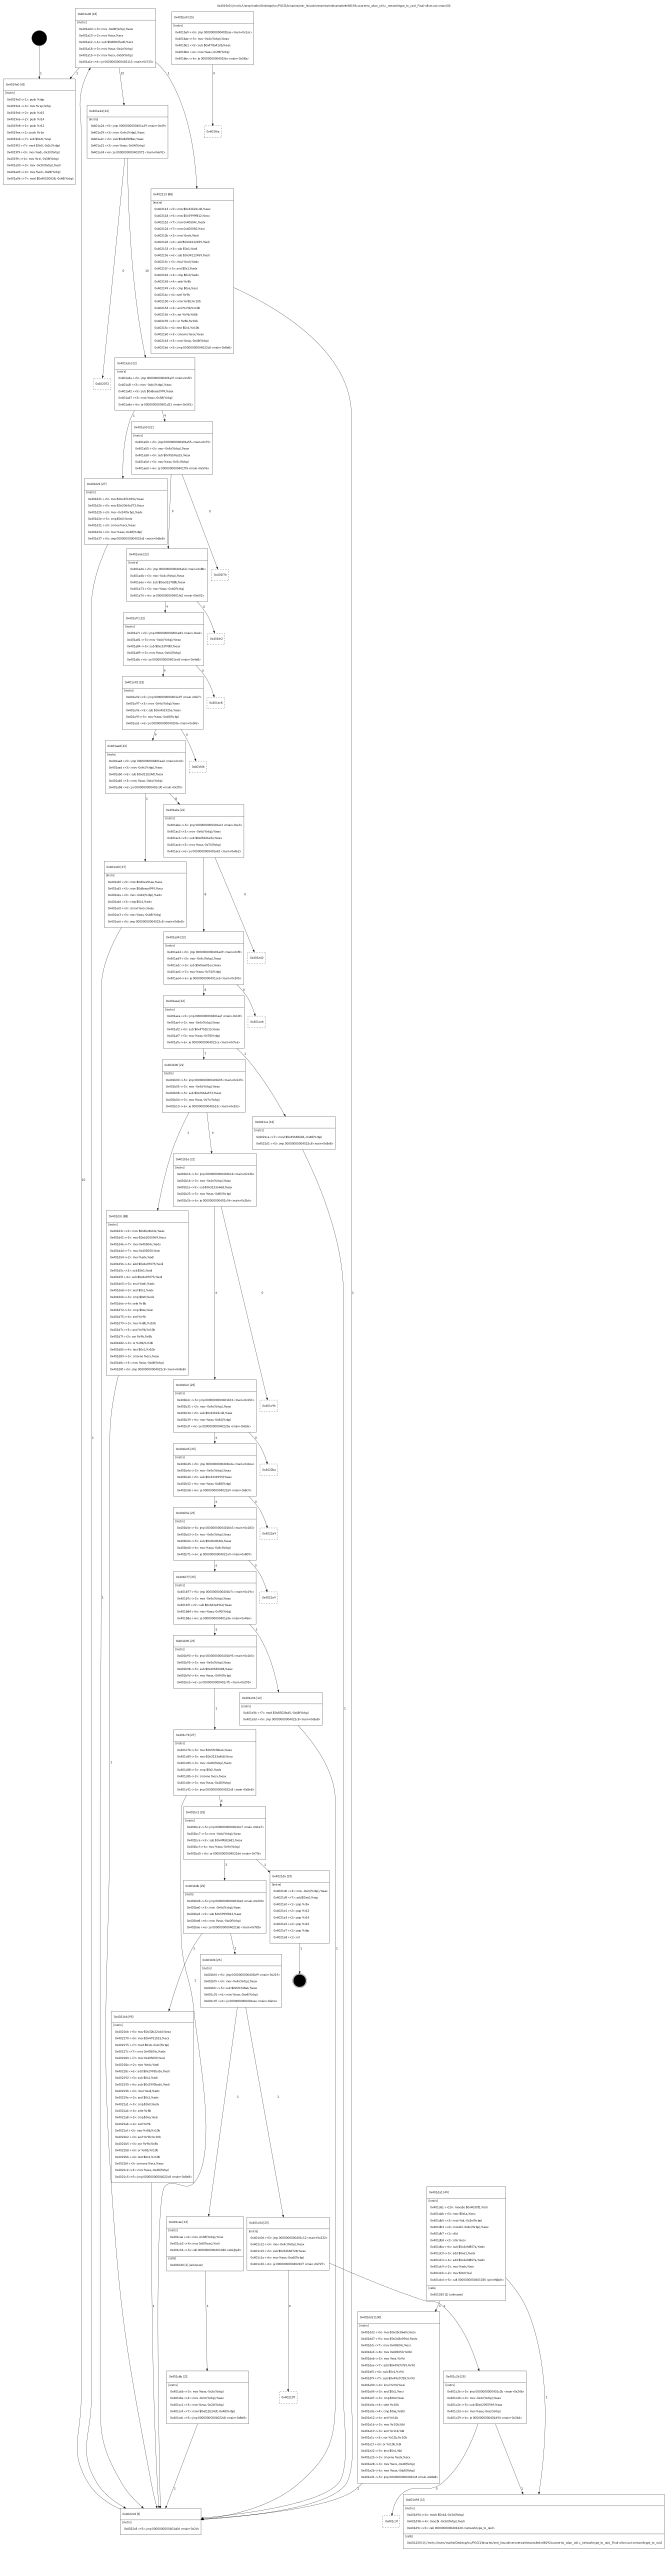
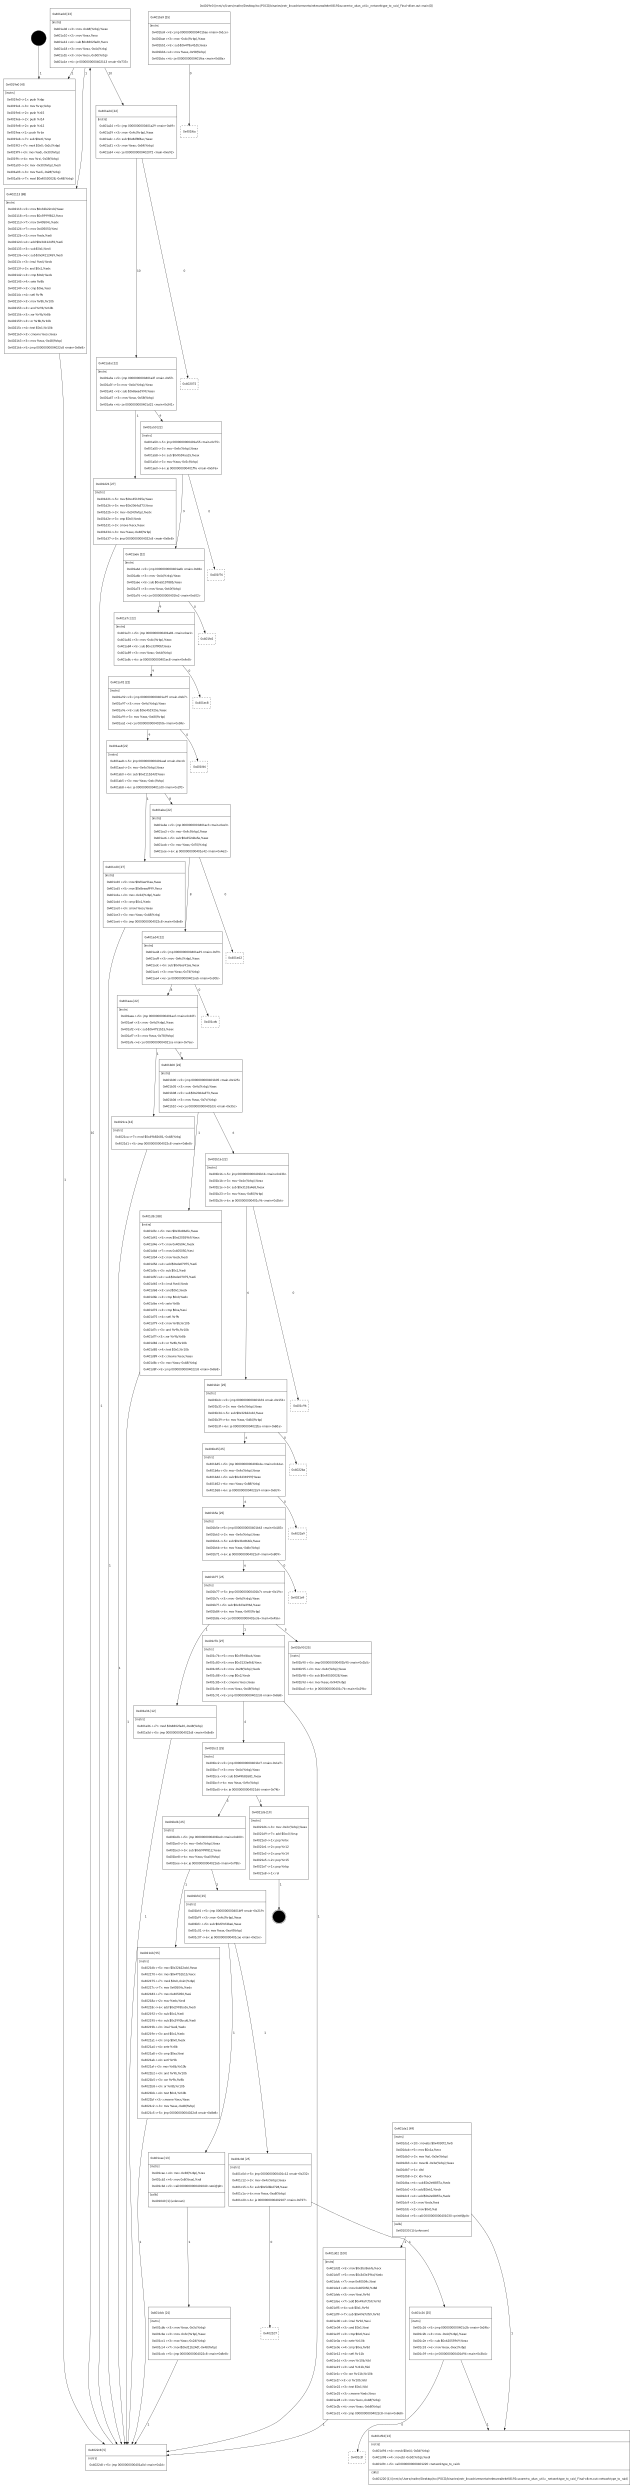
(215, 1708) -> (244, 1629)
